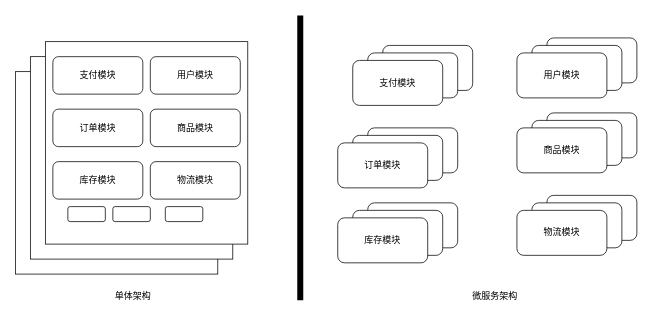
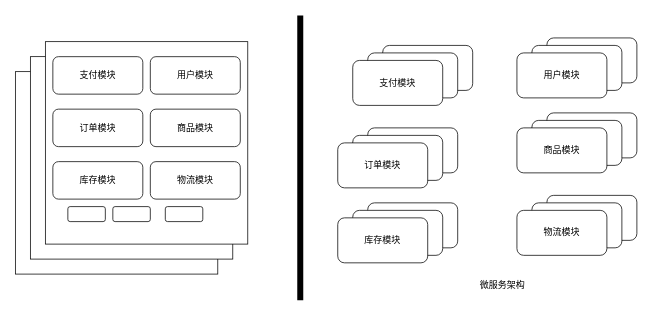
(133, 297) -> none
(495, 297) -> (503, 285)
